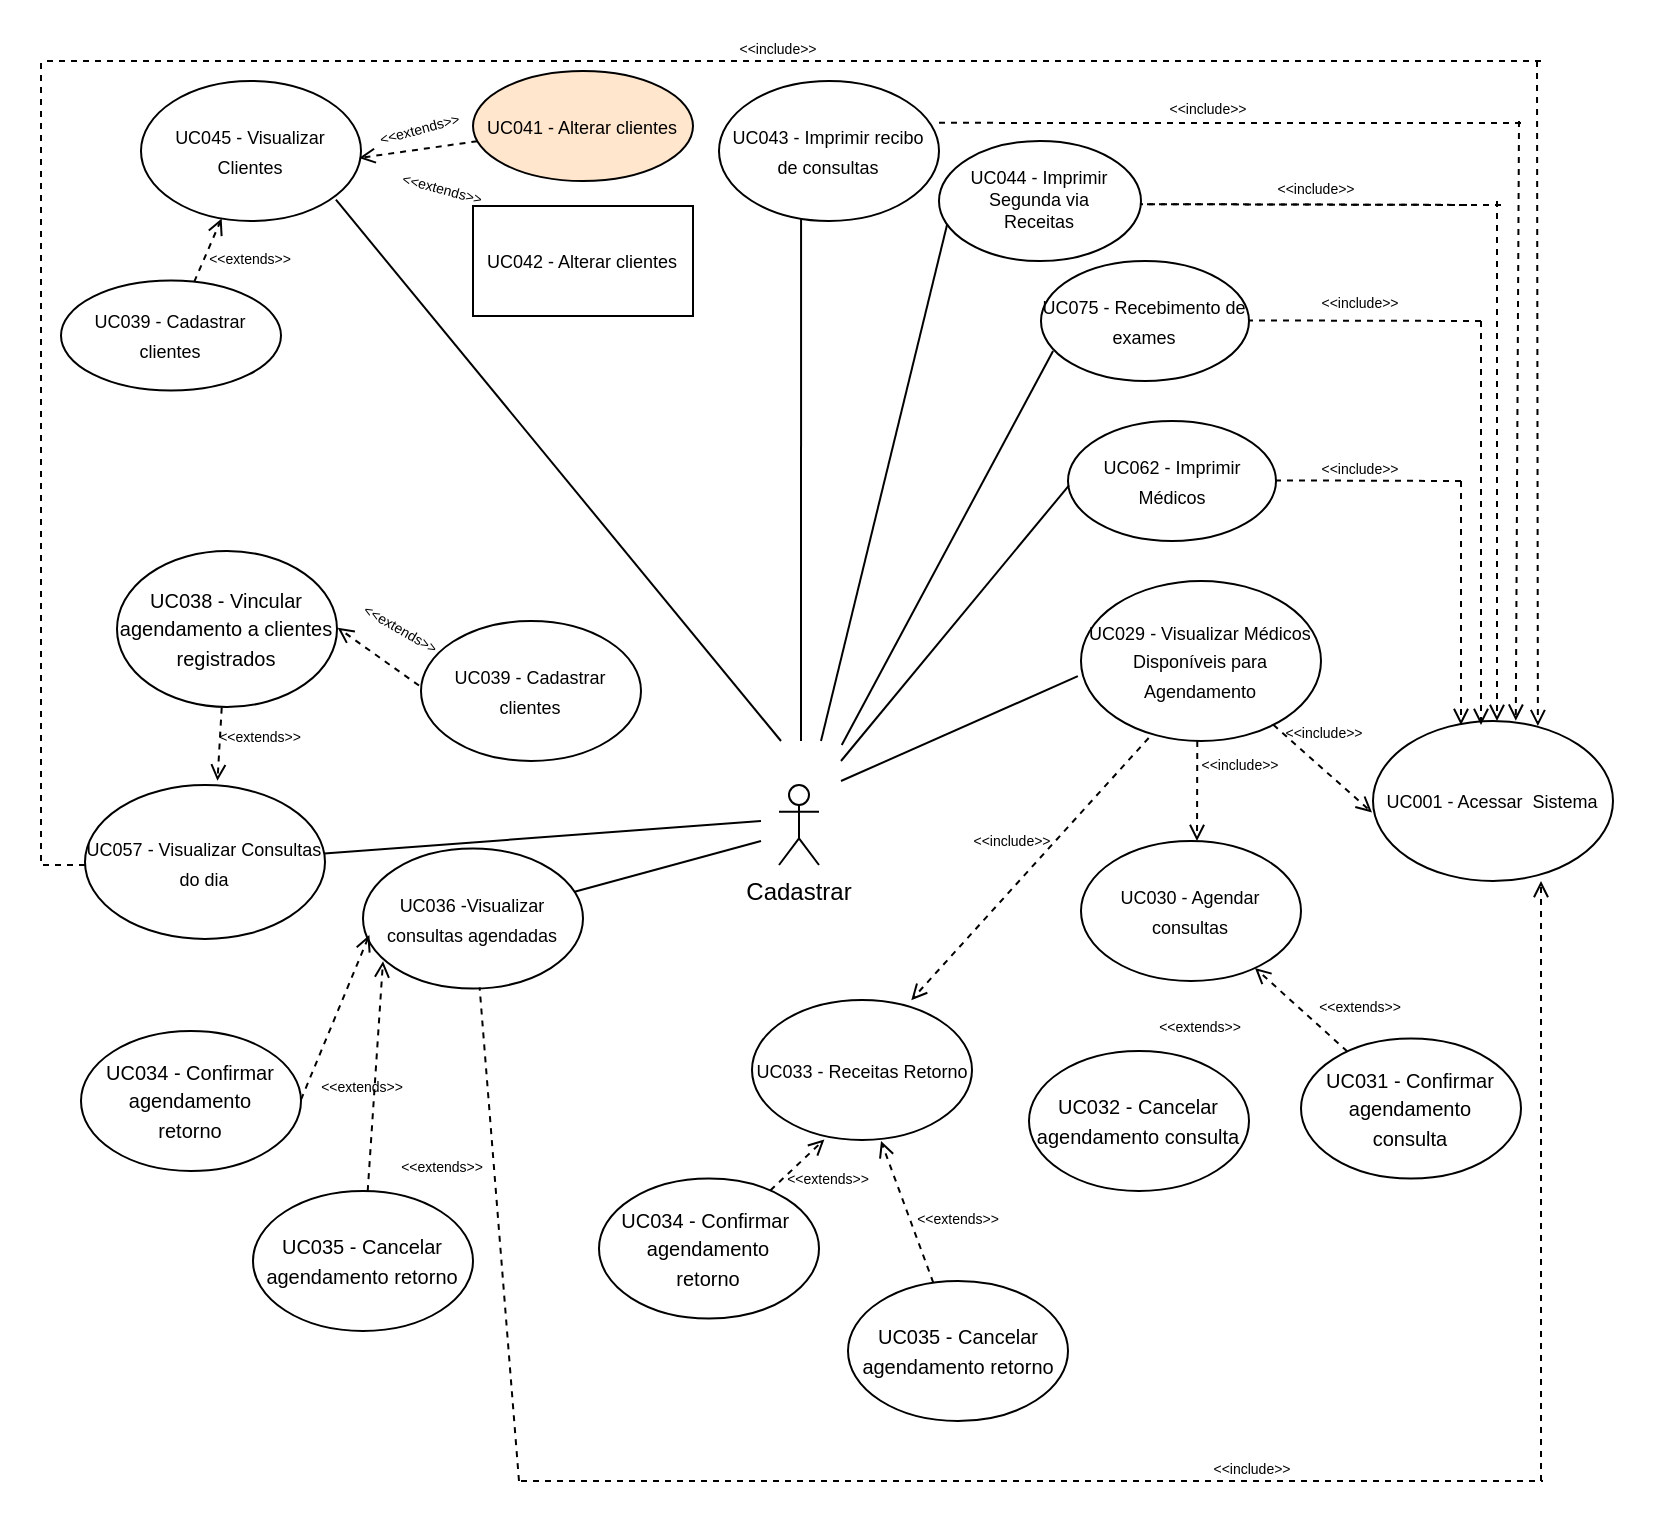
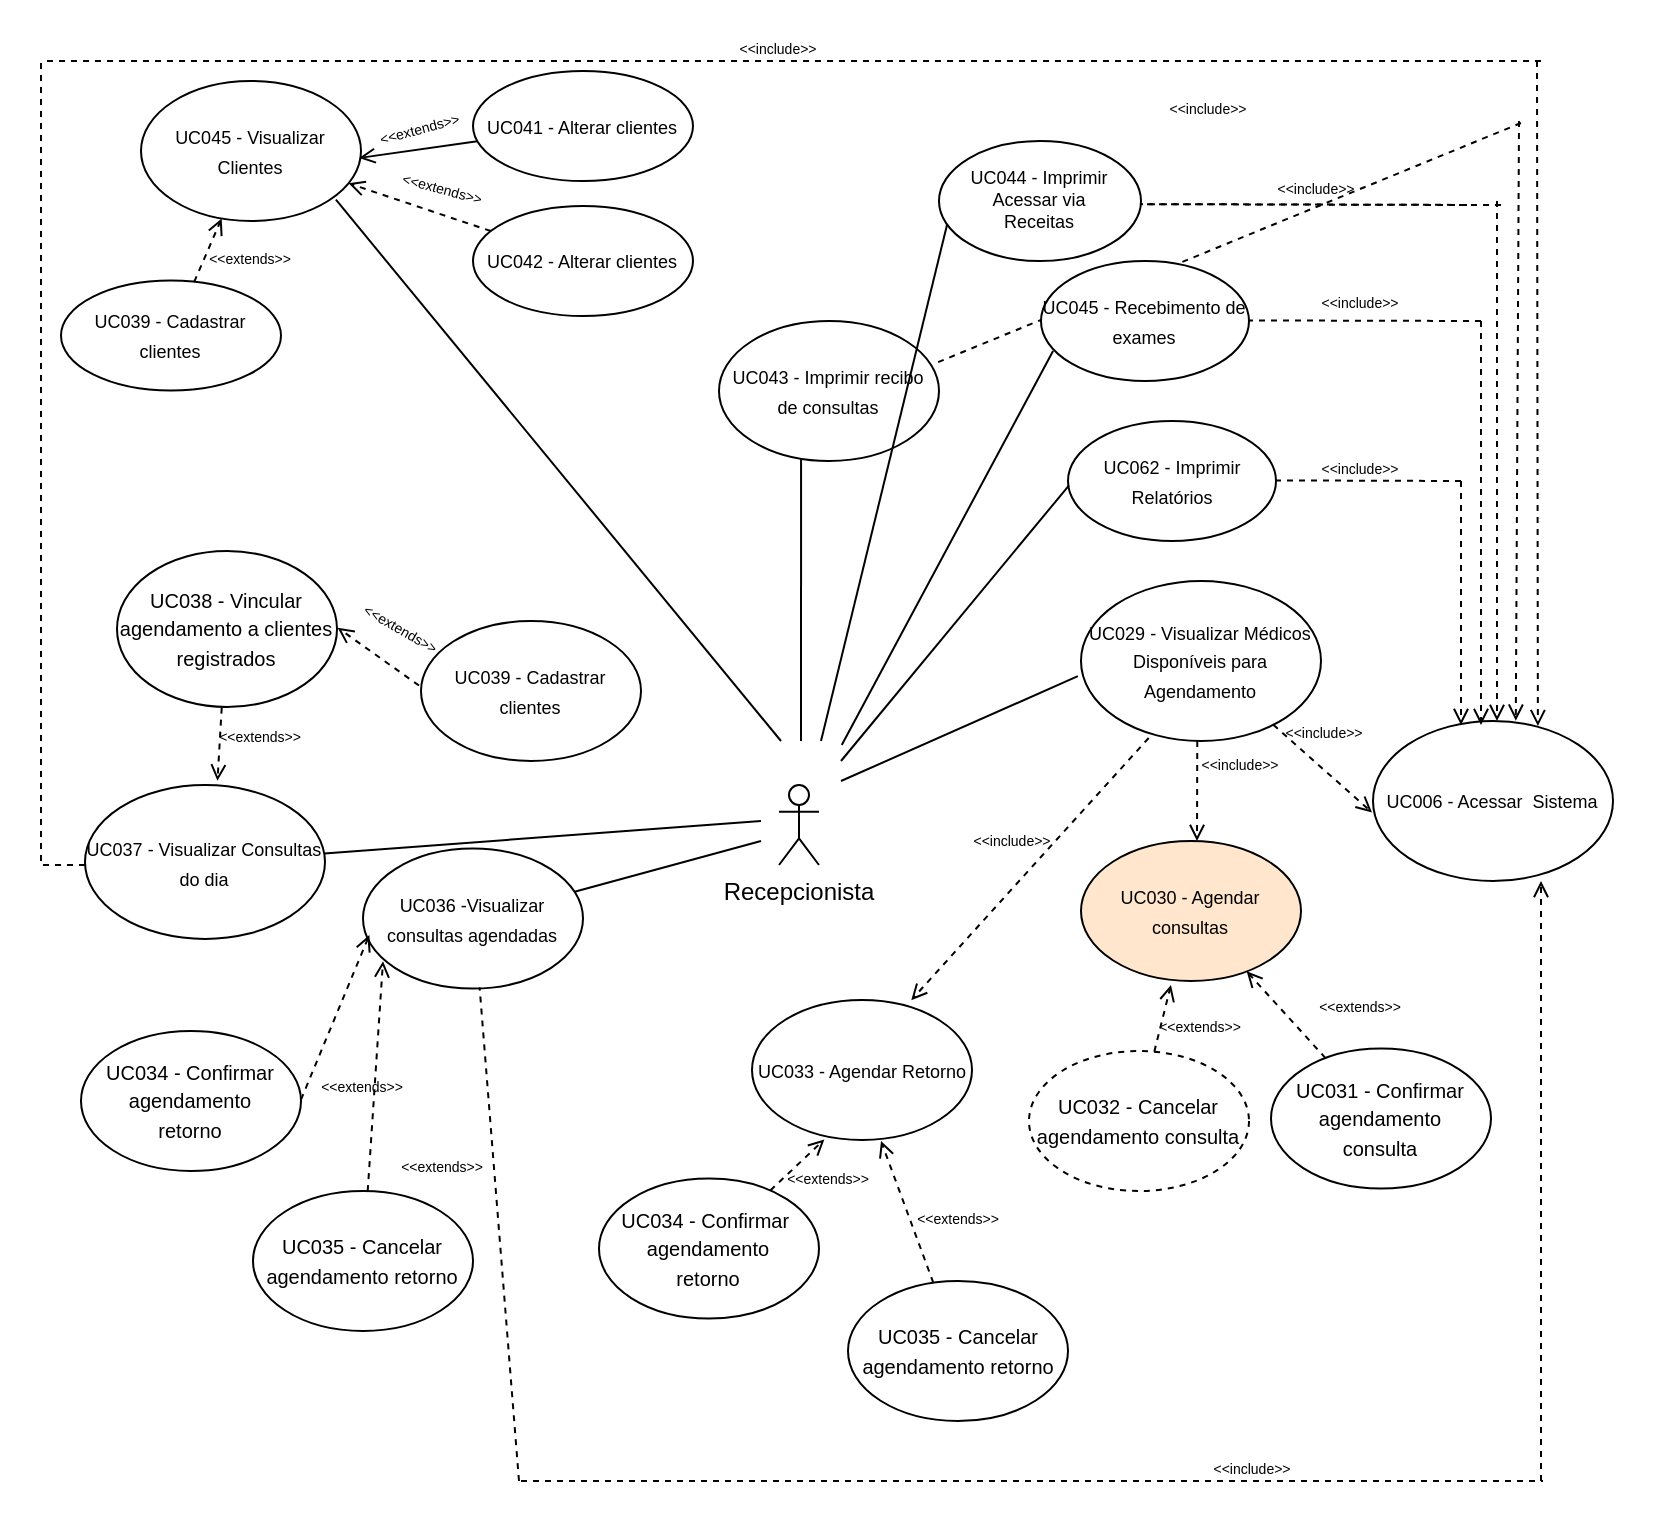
(583, 126) -> (583, 126)
(420, 149) -> (420, 149)
(829, 151) -> (829, 391)
(1040, 201) -> (1040, 201)
none -> (422, 208)
(583, 261) -> (583, 261)
(1145, 321) -> (1145, 321)
(1173, 481) -> (1173, 481)
(1493, 801) -> (1493, 801)
(205, 863) -> (205, 863)
(800, 893) -> (800, 893)
(1191, 911) -> (1191, 911)
none -> (1162, 1020)
(863, 1071) -> (863, 1071)
(1411, 1109) -> (1381, 1119)
(1139, 1121) -> (1139, 1121)
